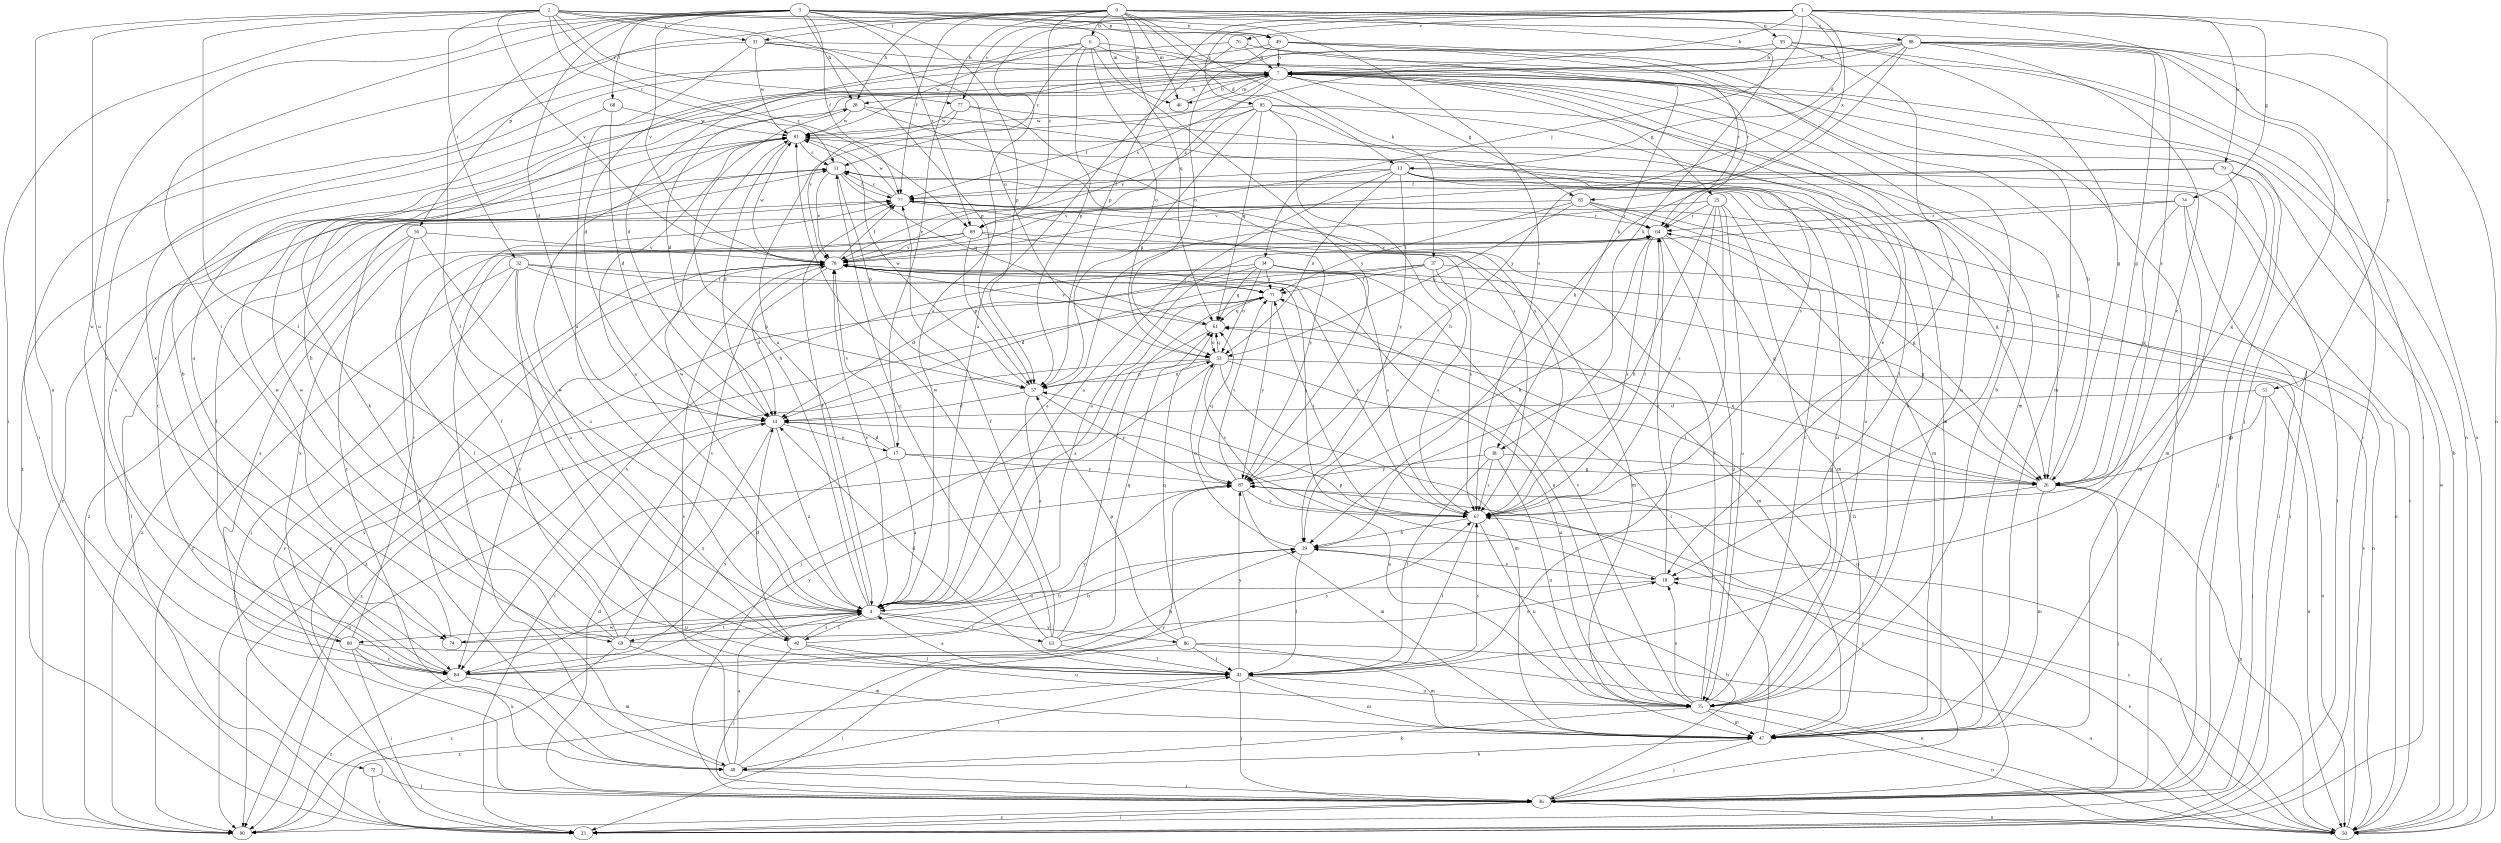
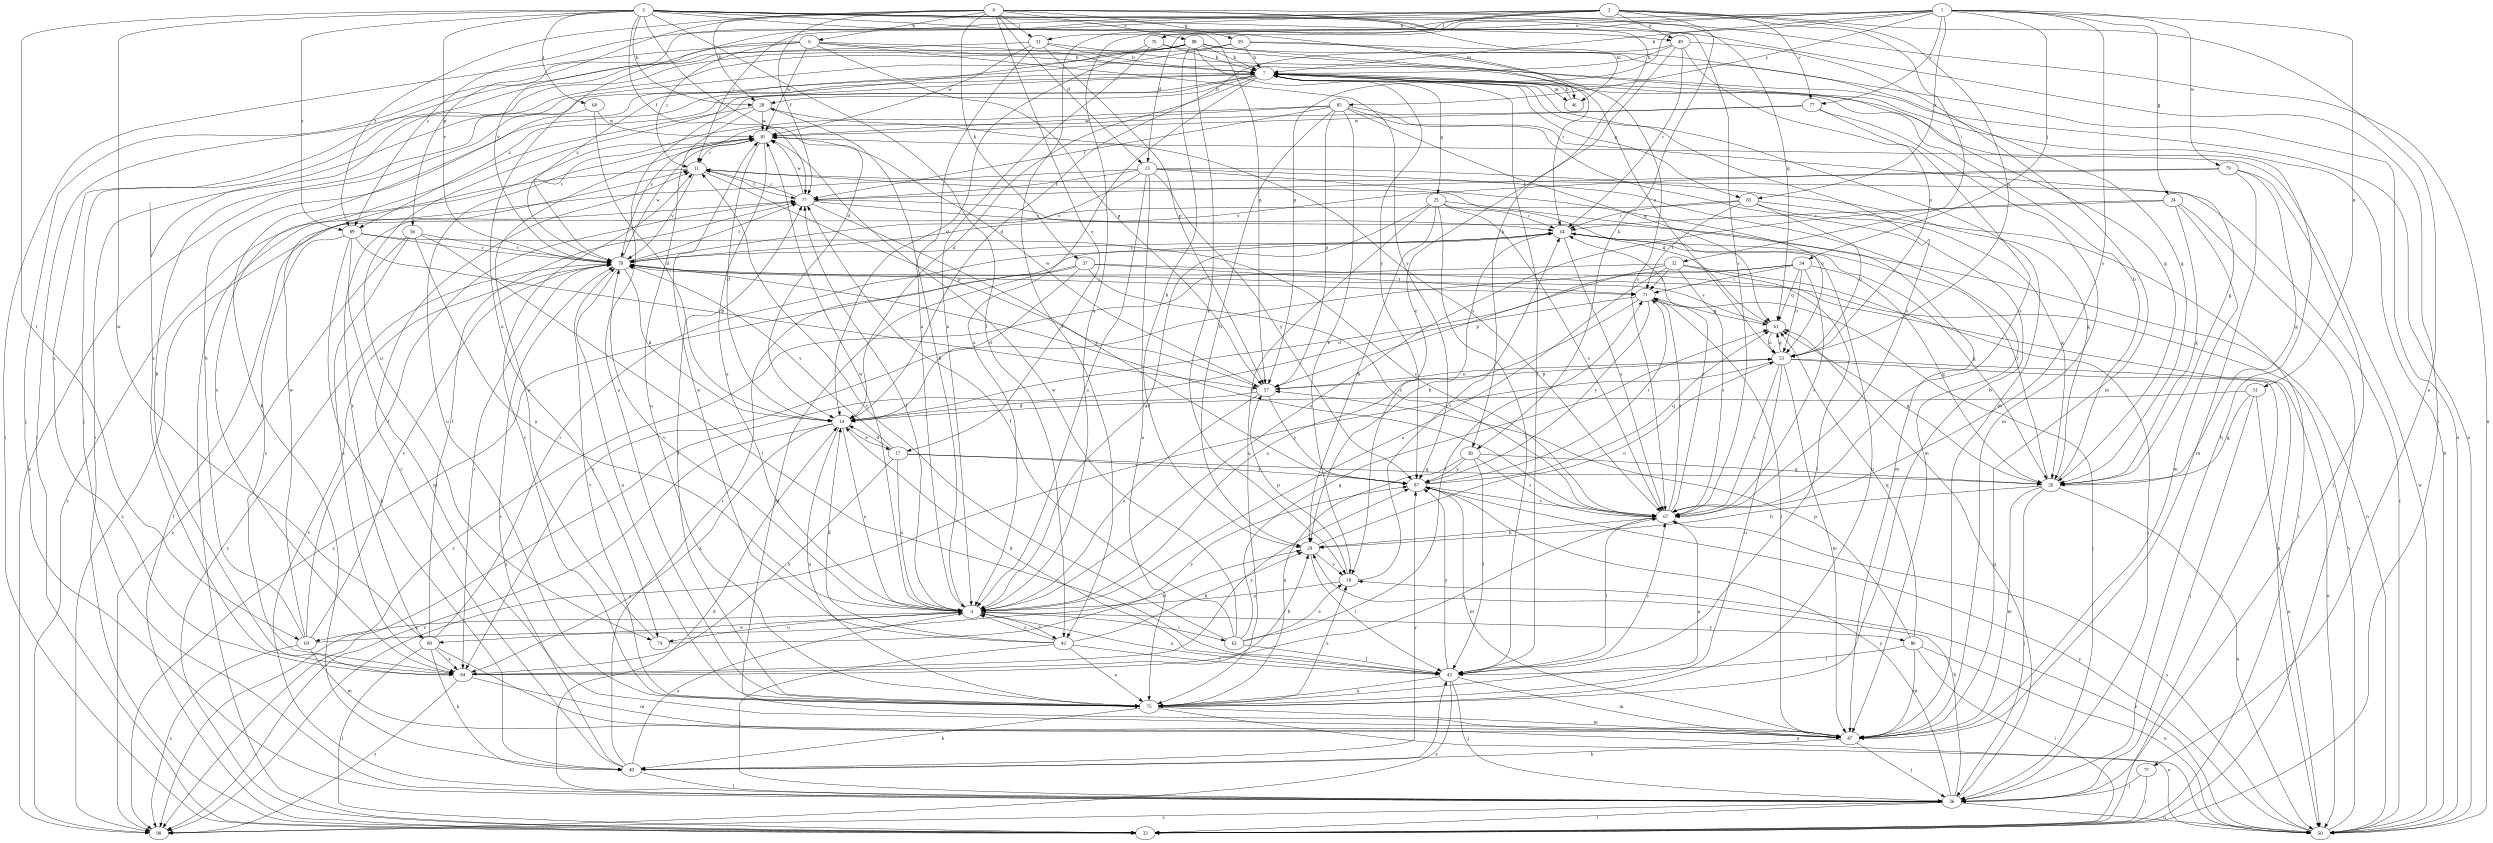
(747, 789) -> (2017, 421)
